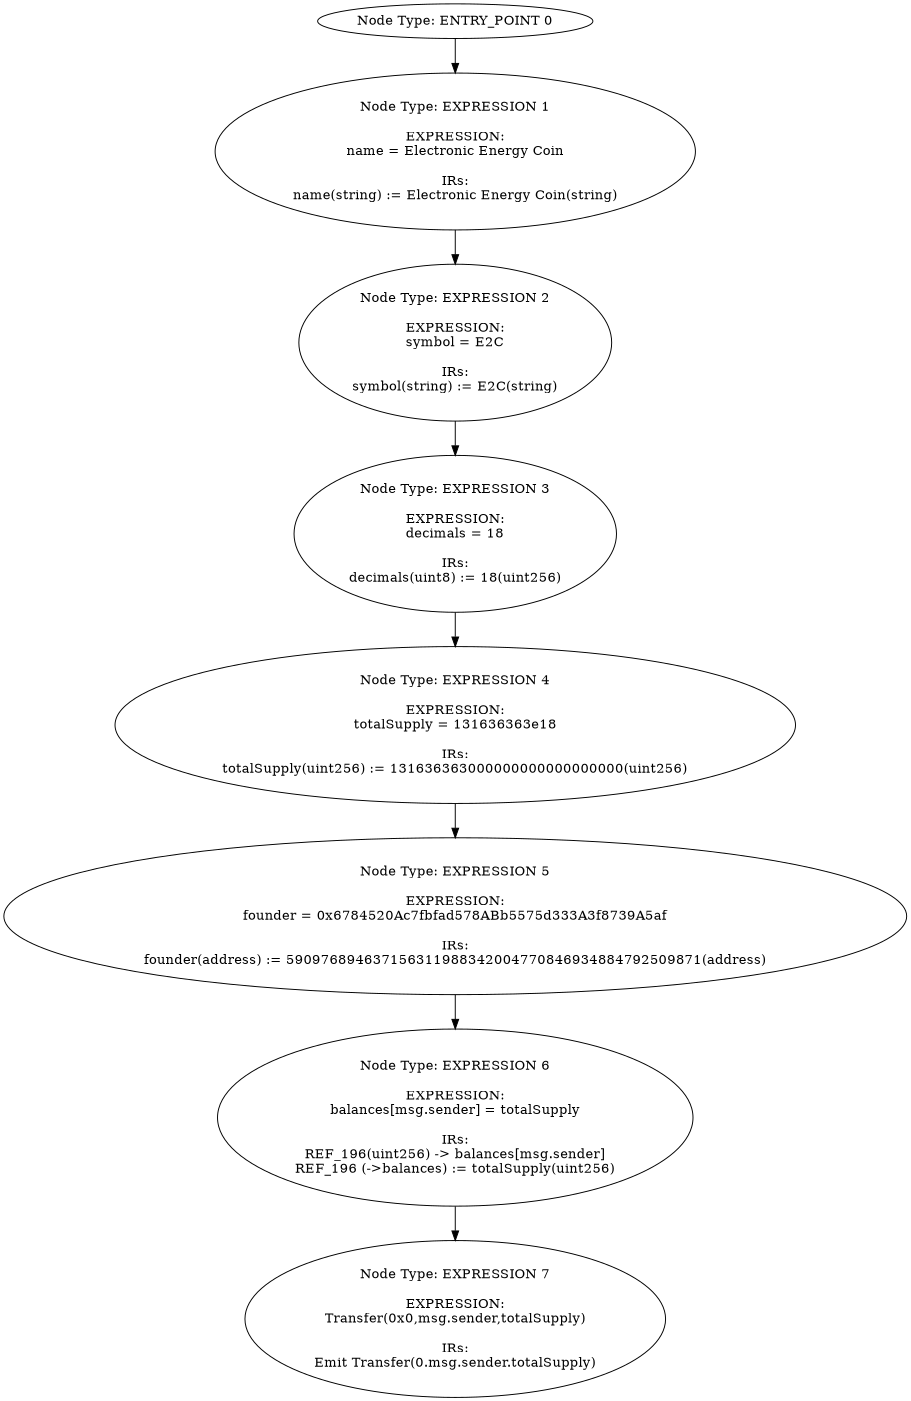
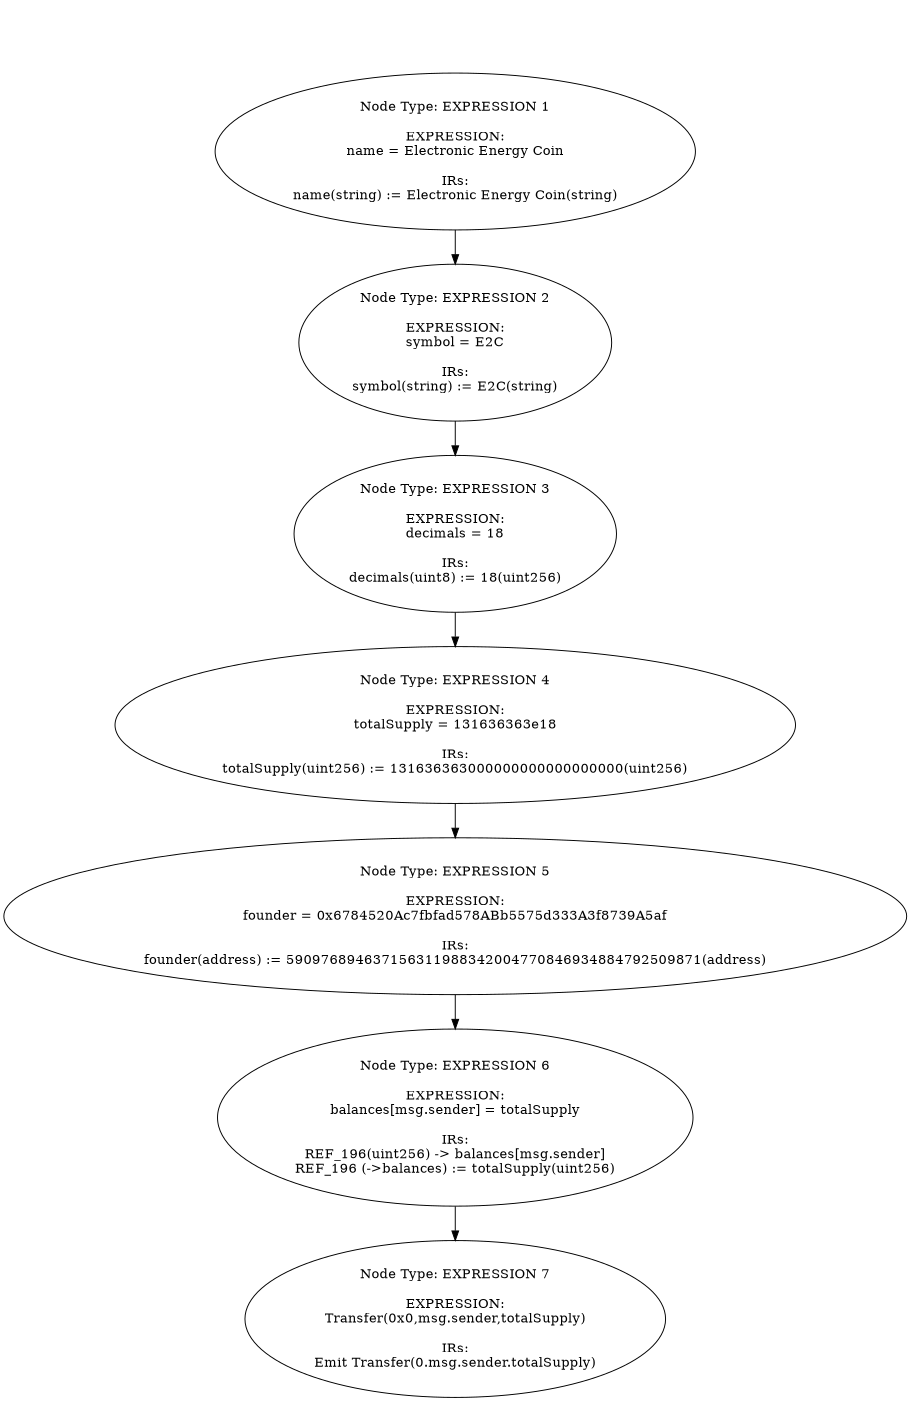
(455, 21) -> none
